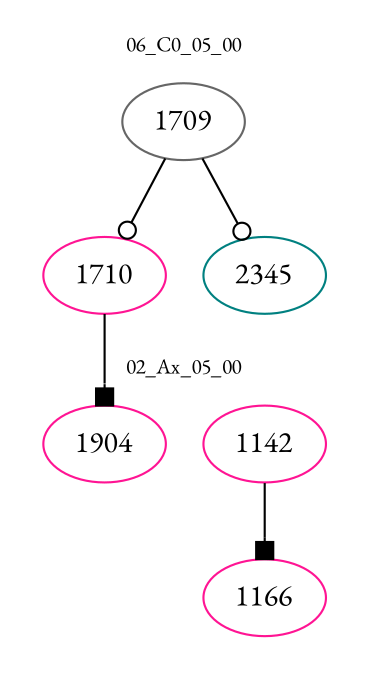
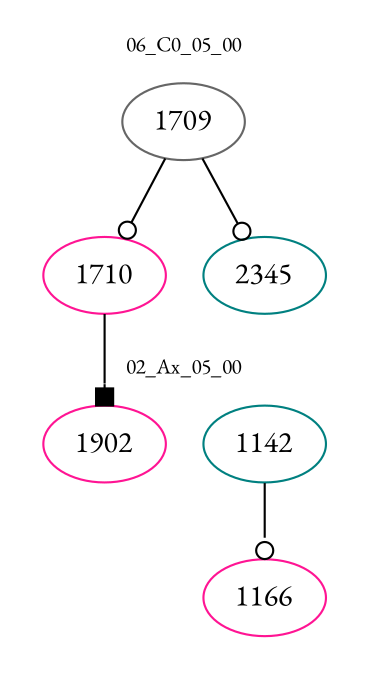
(105, 444) -> (105, 444)
(265, 444) -> (265, 444)
(265, 510) -> (265, 510)
